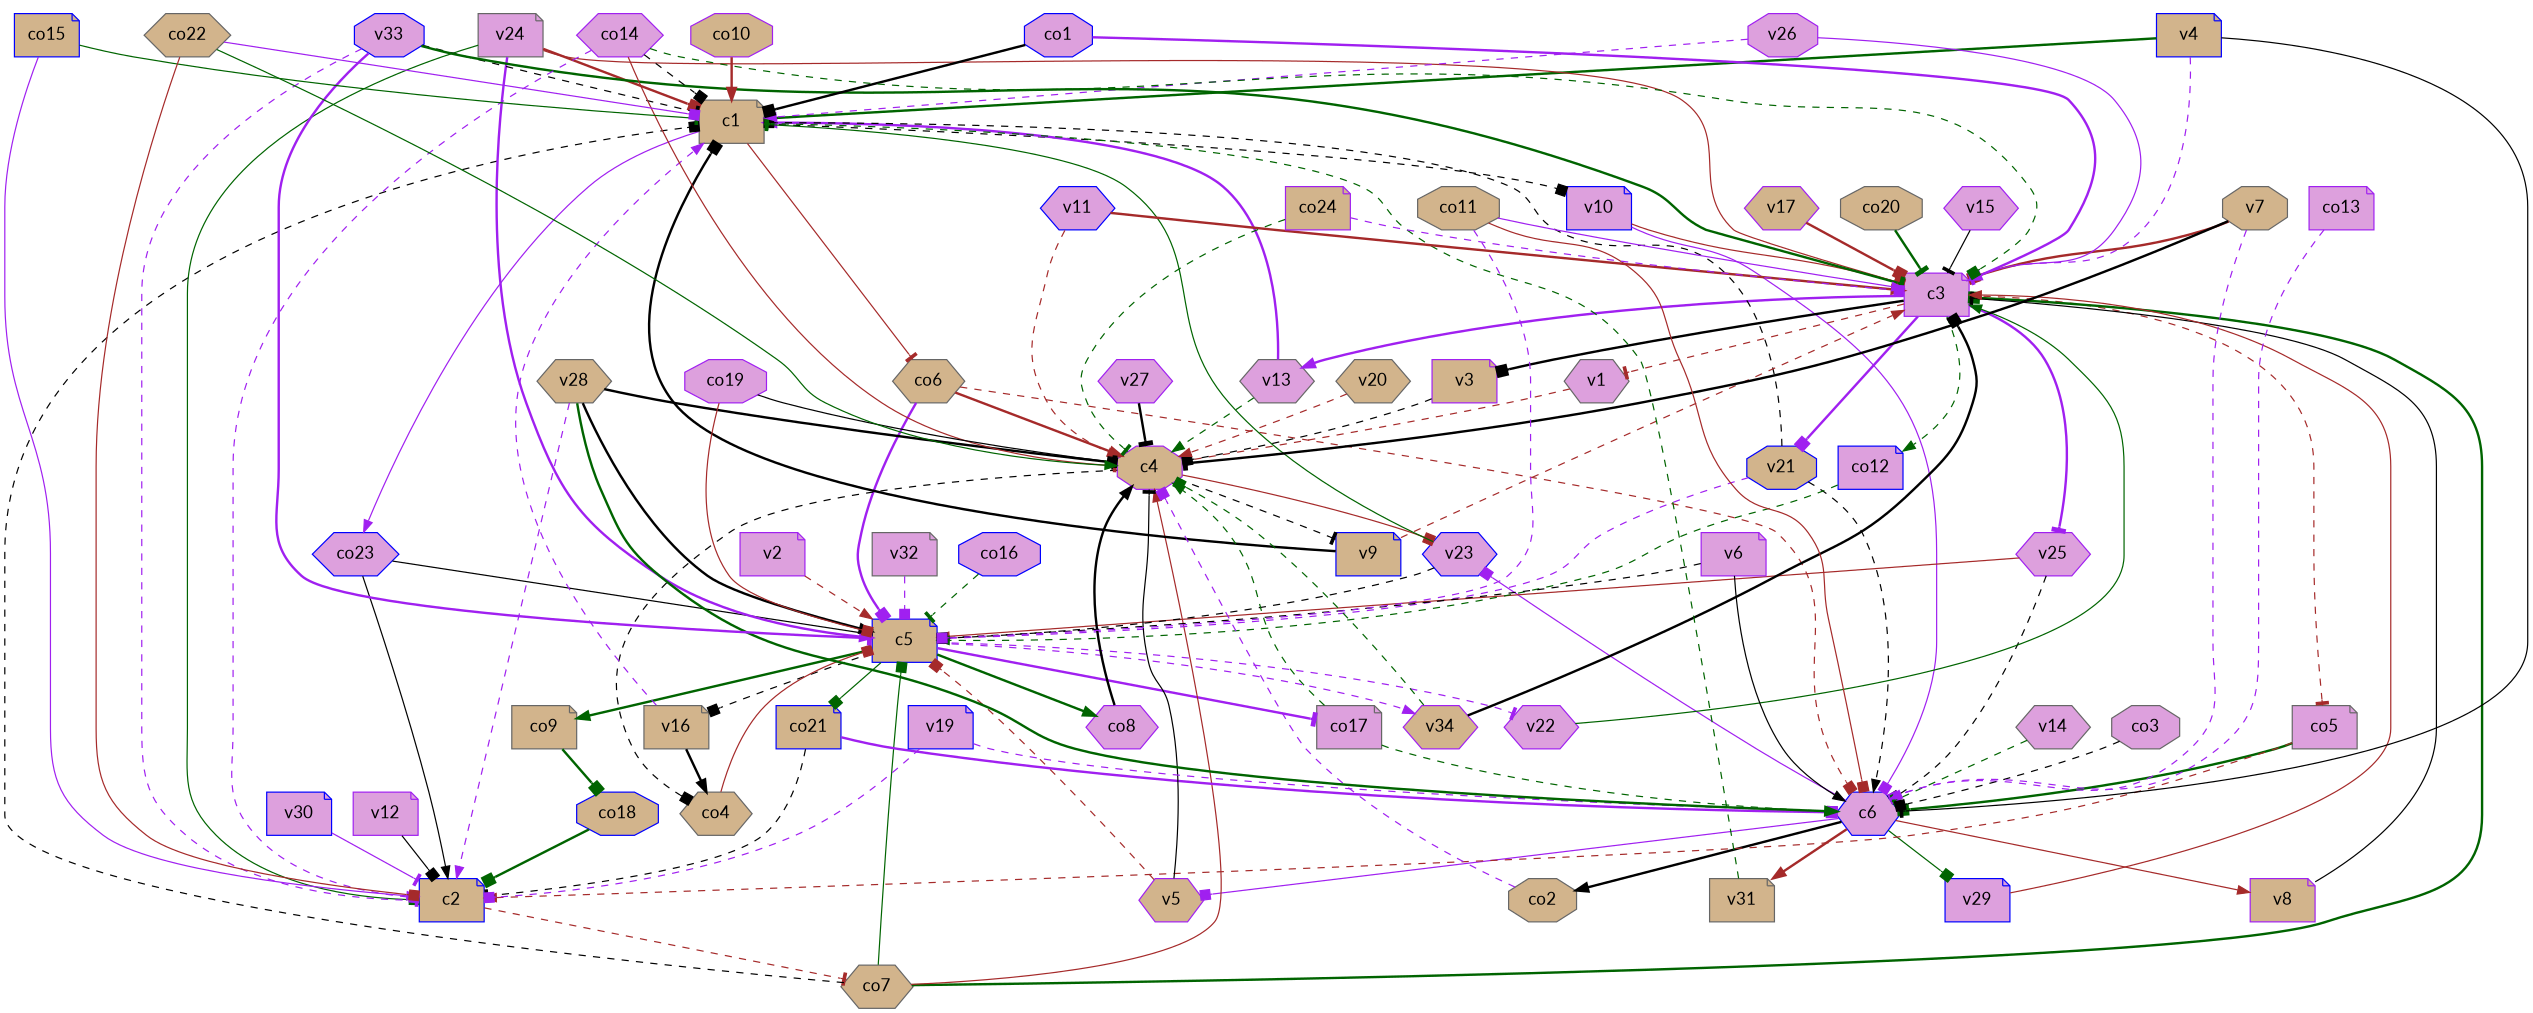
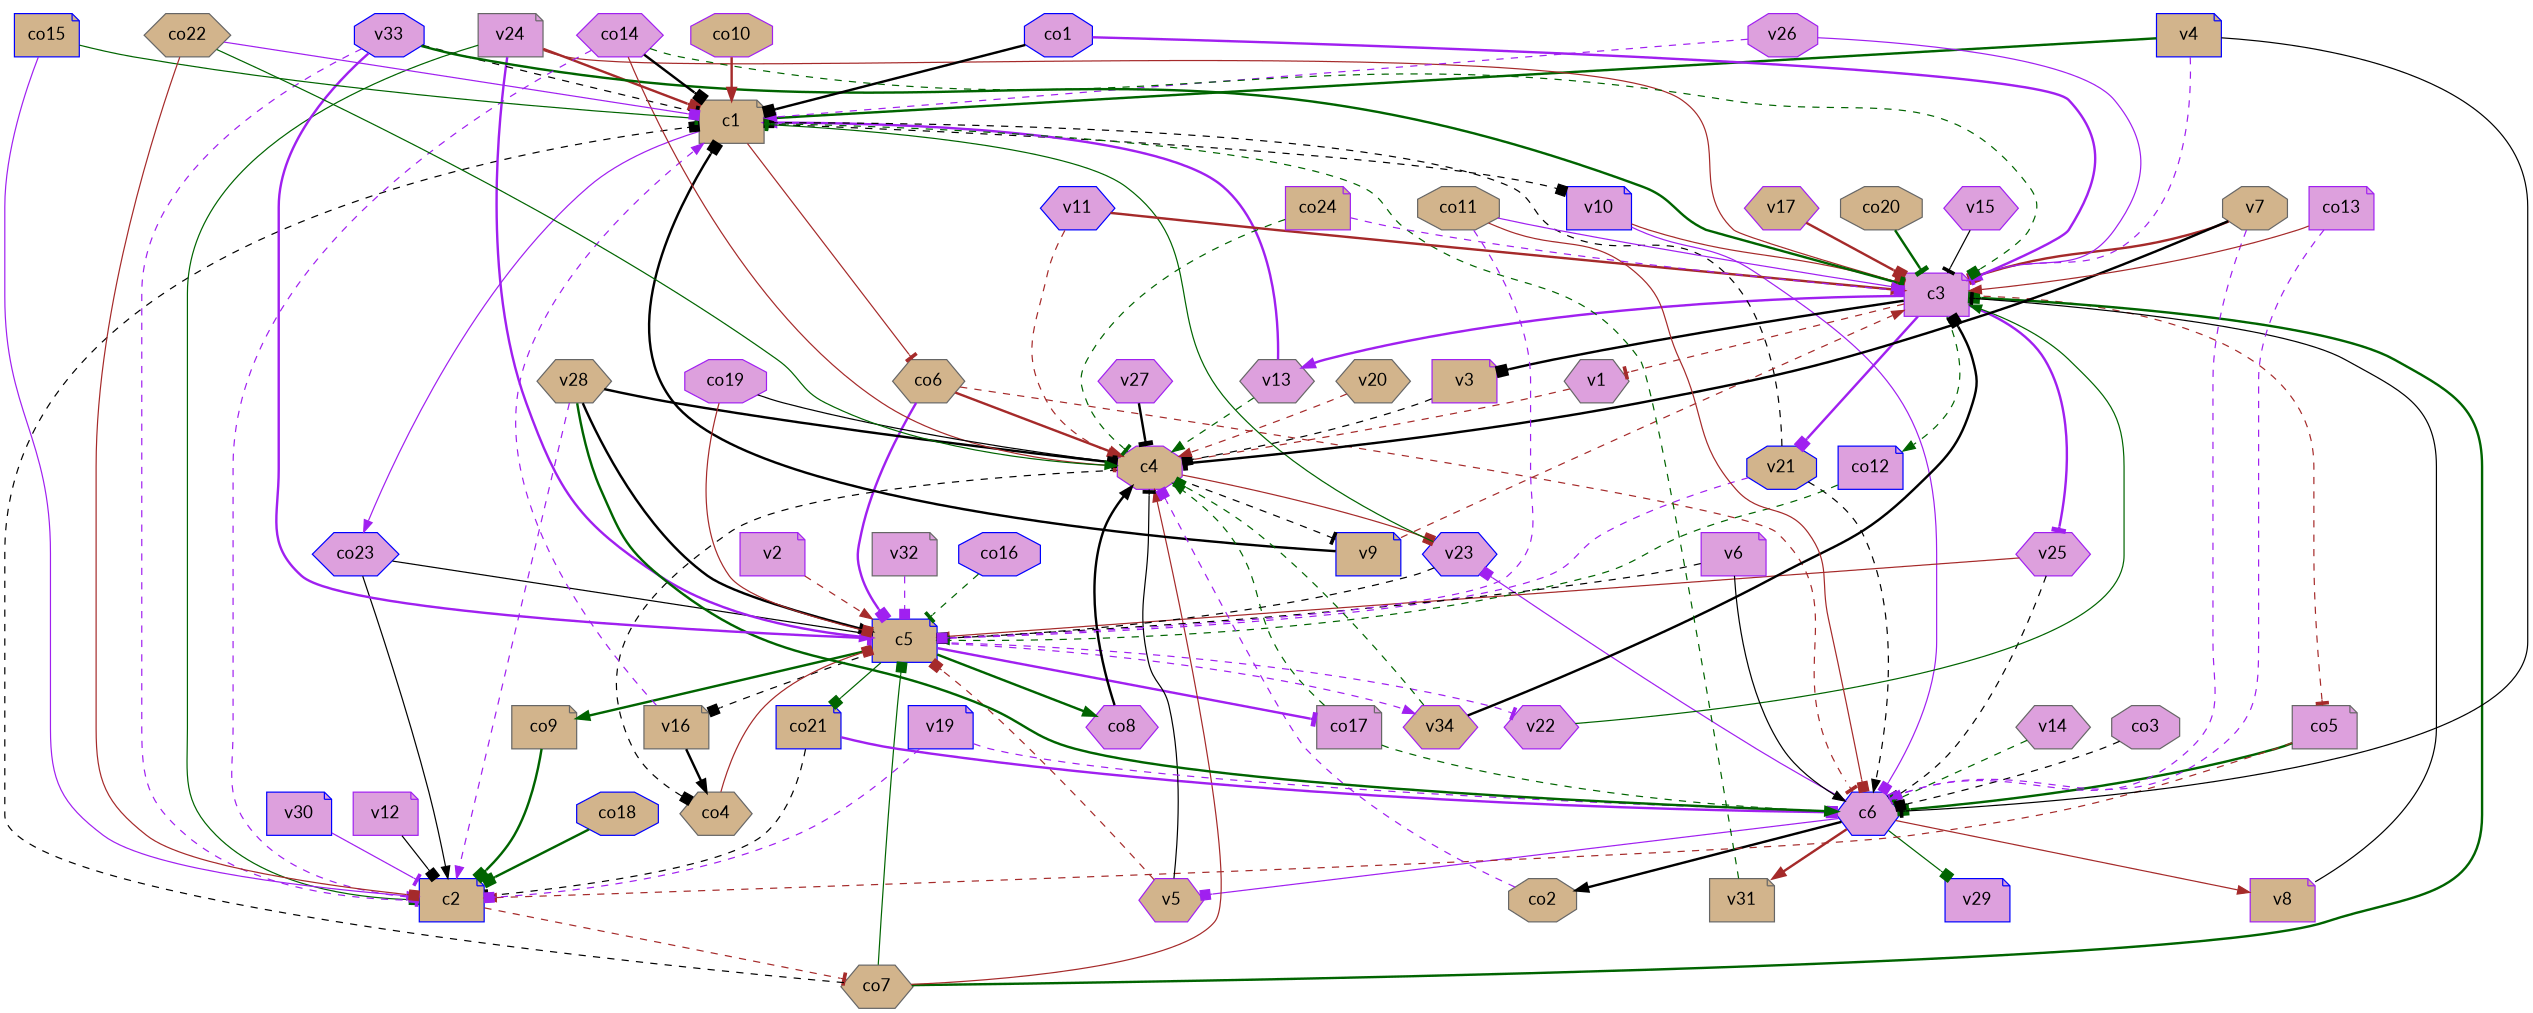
(669, 74) -> (669, 74)
(1502, 472) -> (1502, 472)
(2391, 574) -> (2147, 266)
(577, 766) -> (524, 814)
